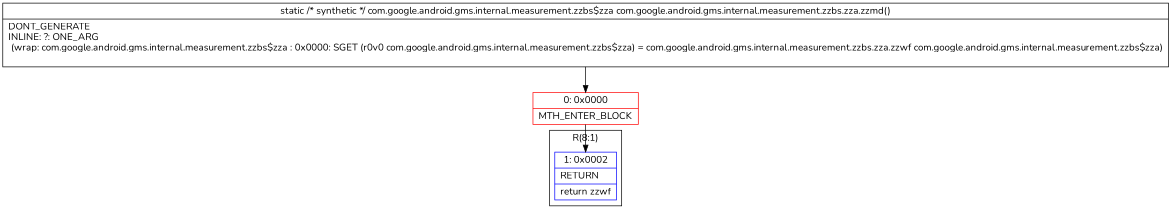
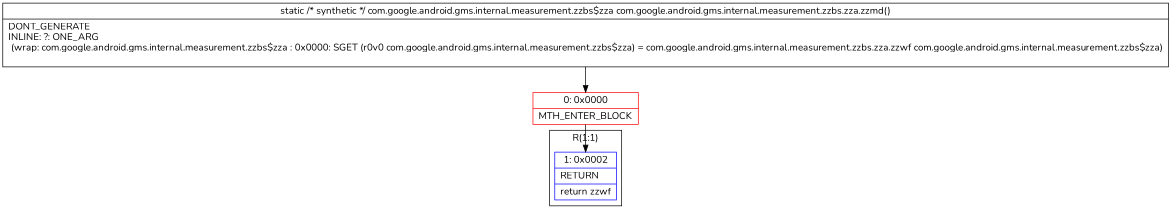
(586, 138) -> (586, 138)
